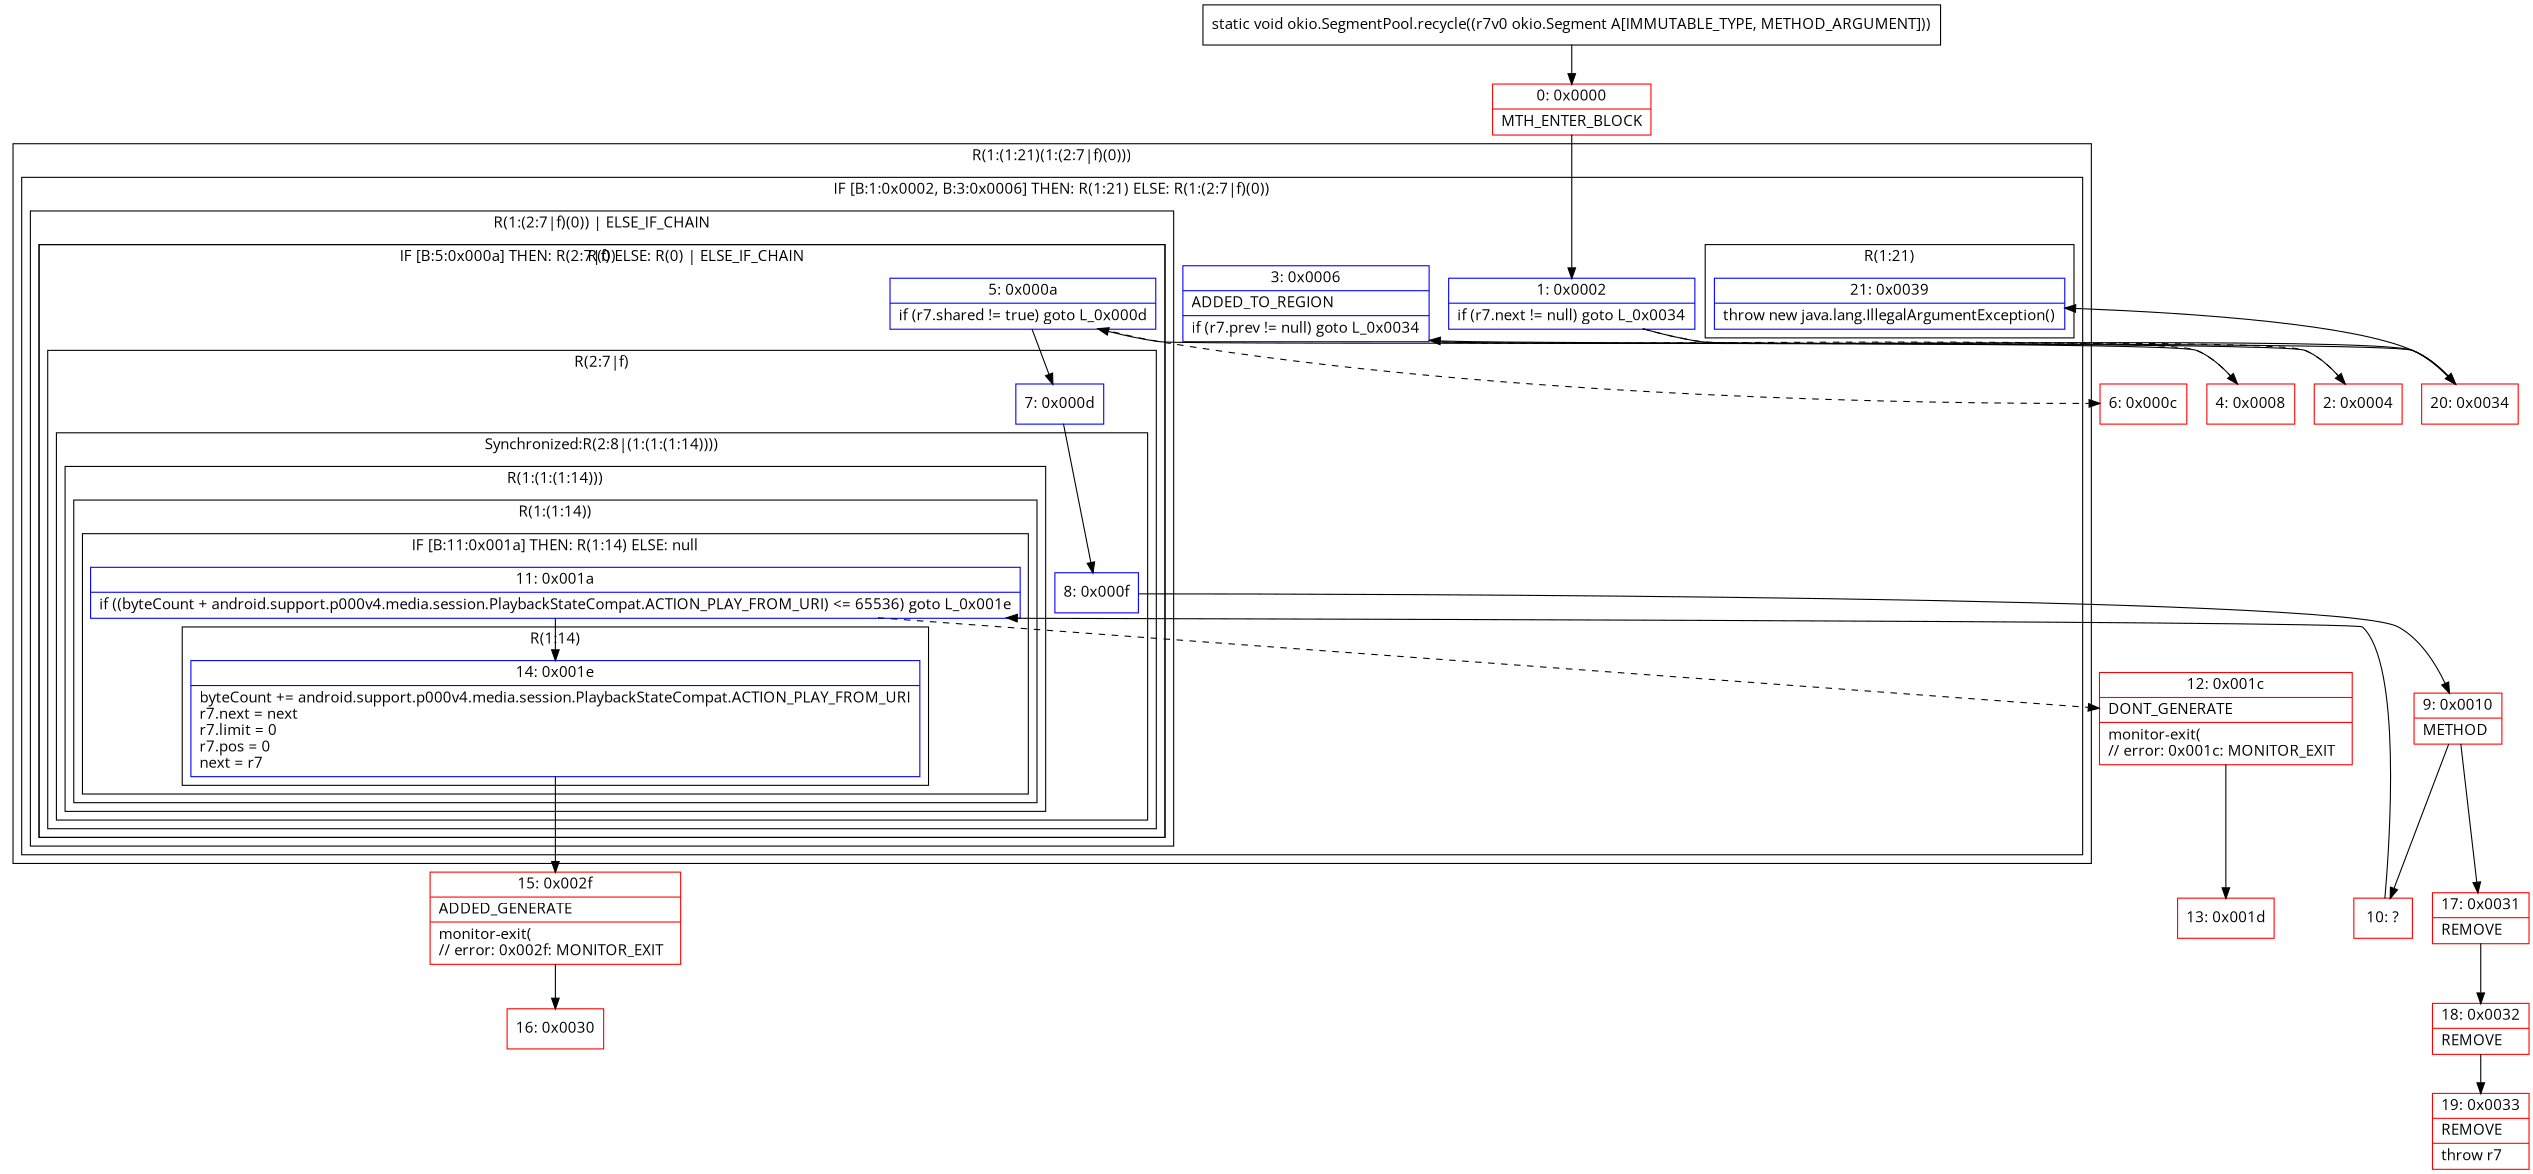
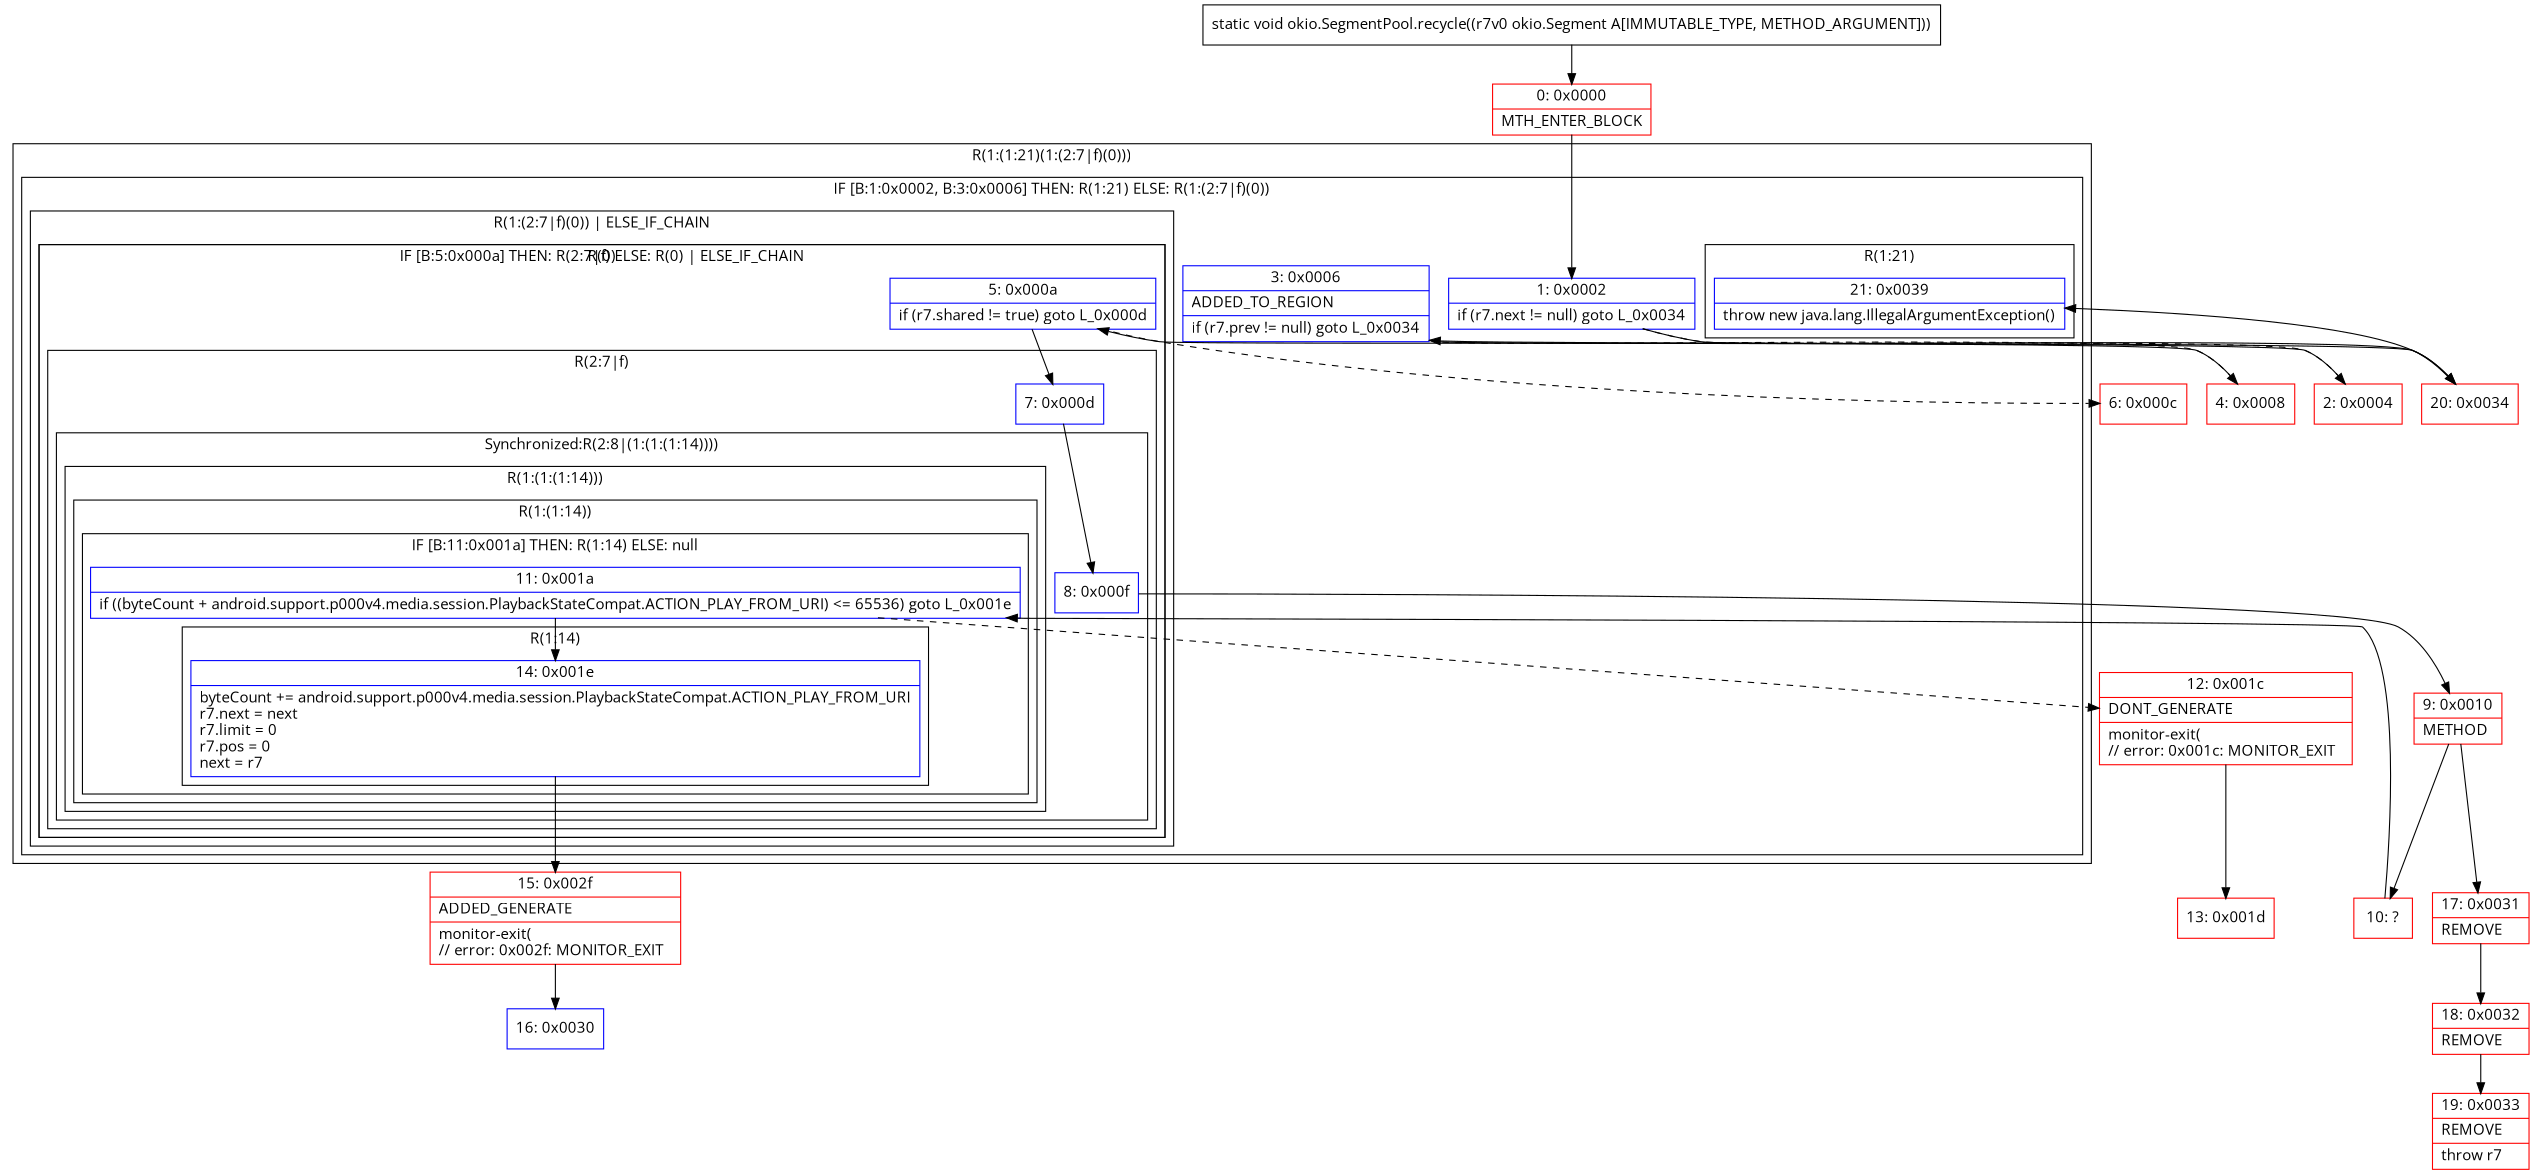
(555, 1029) -> (555, 1029)
